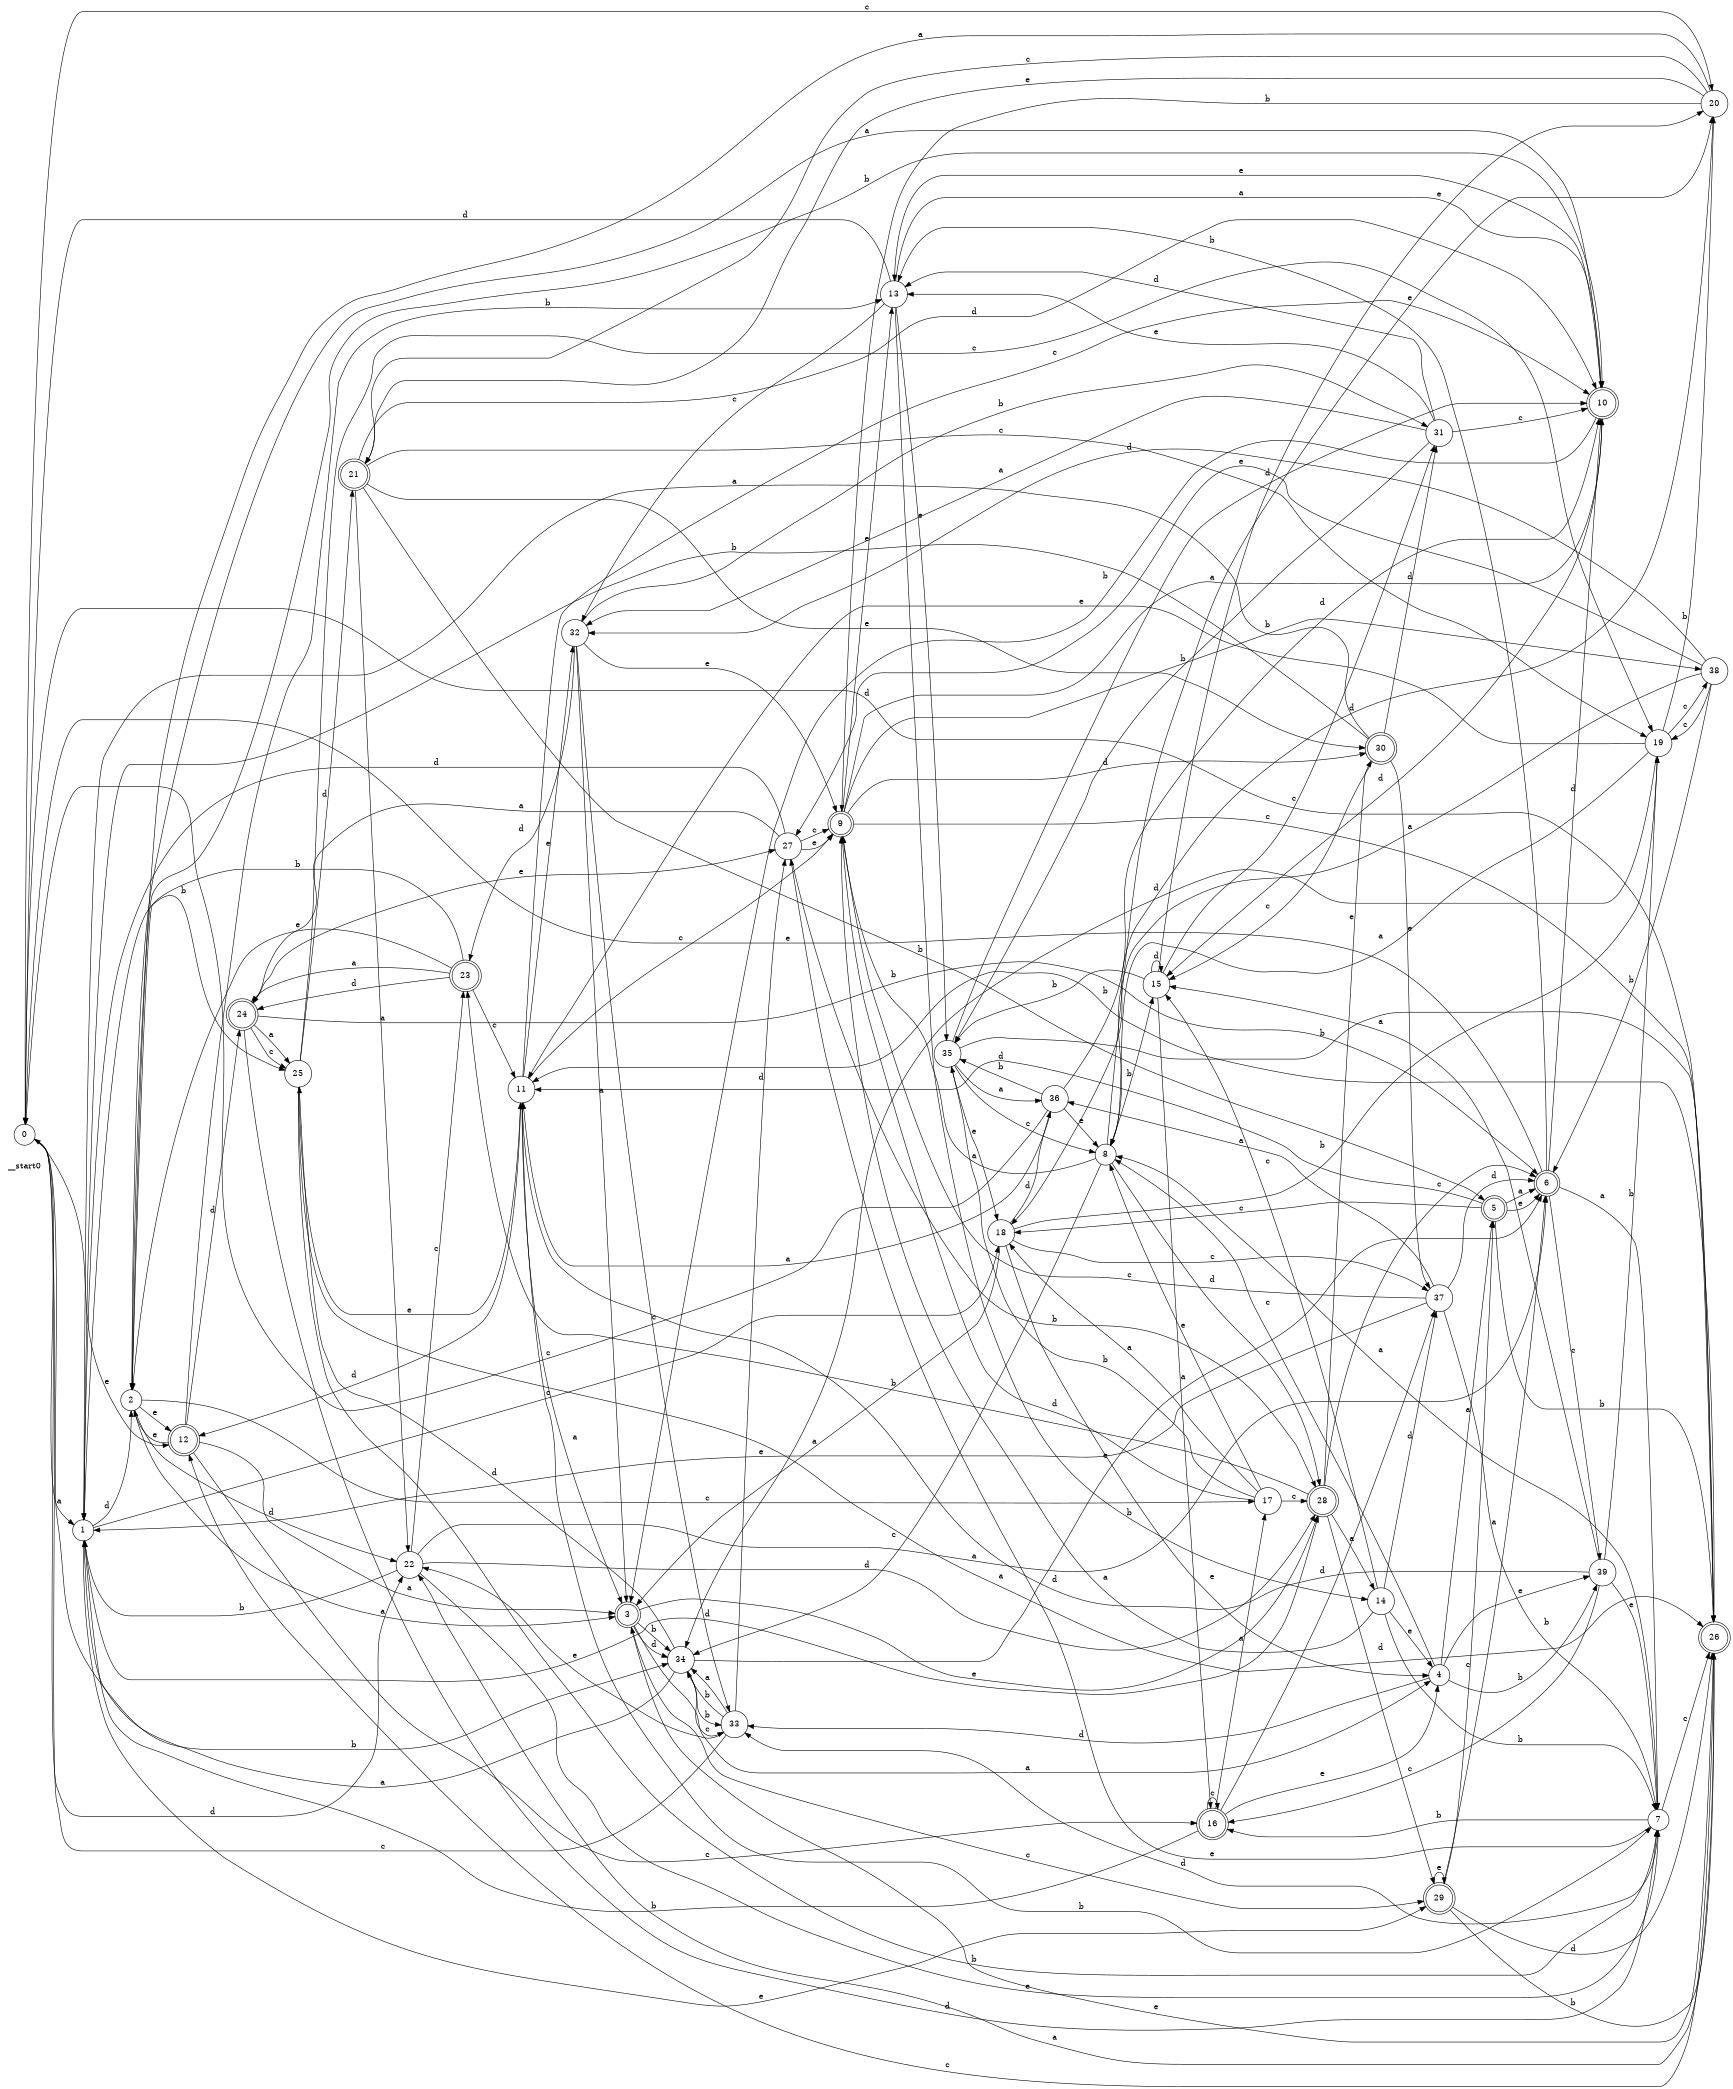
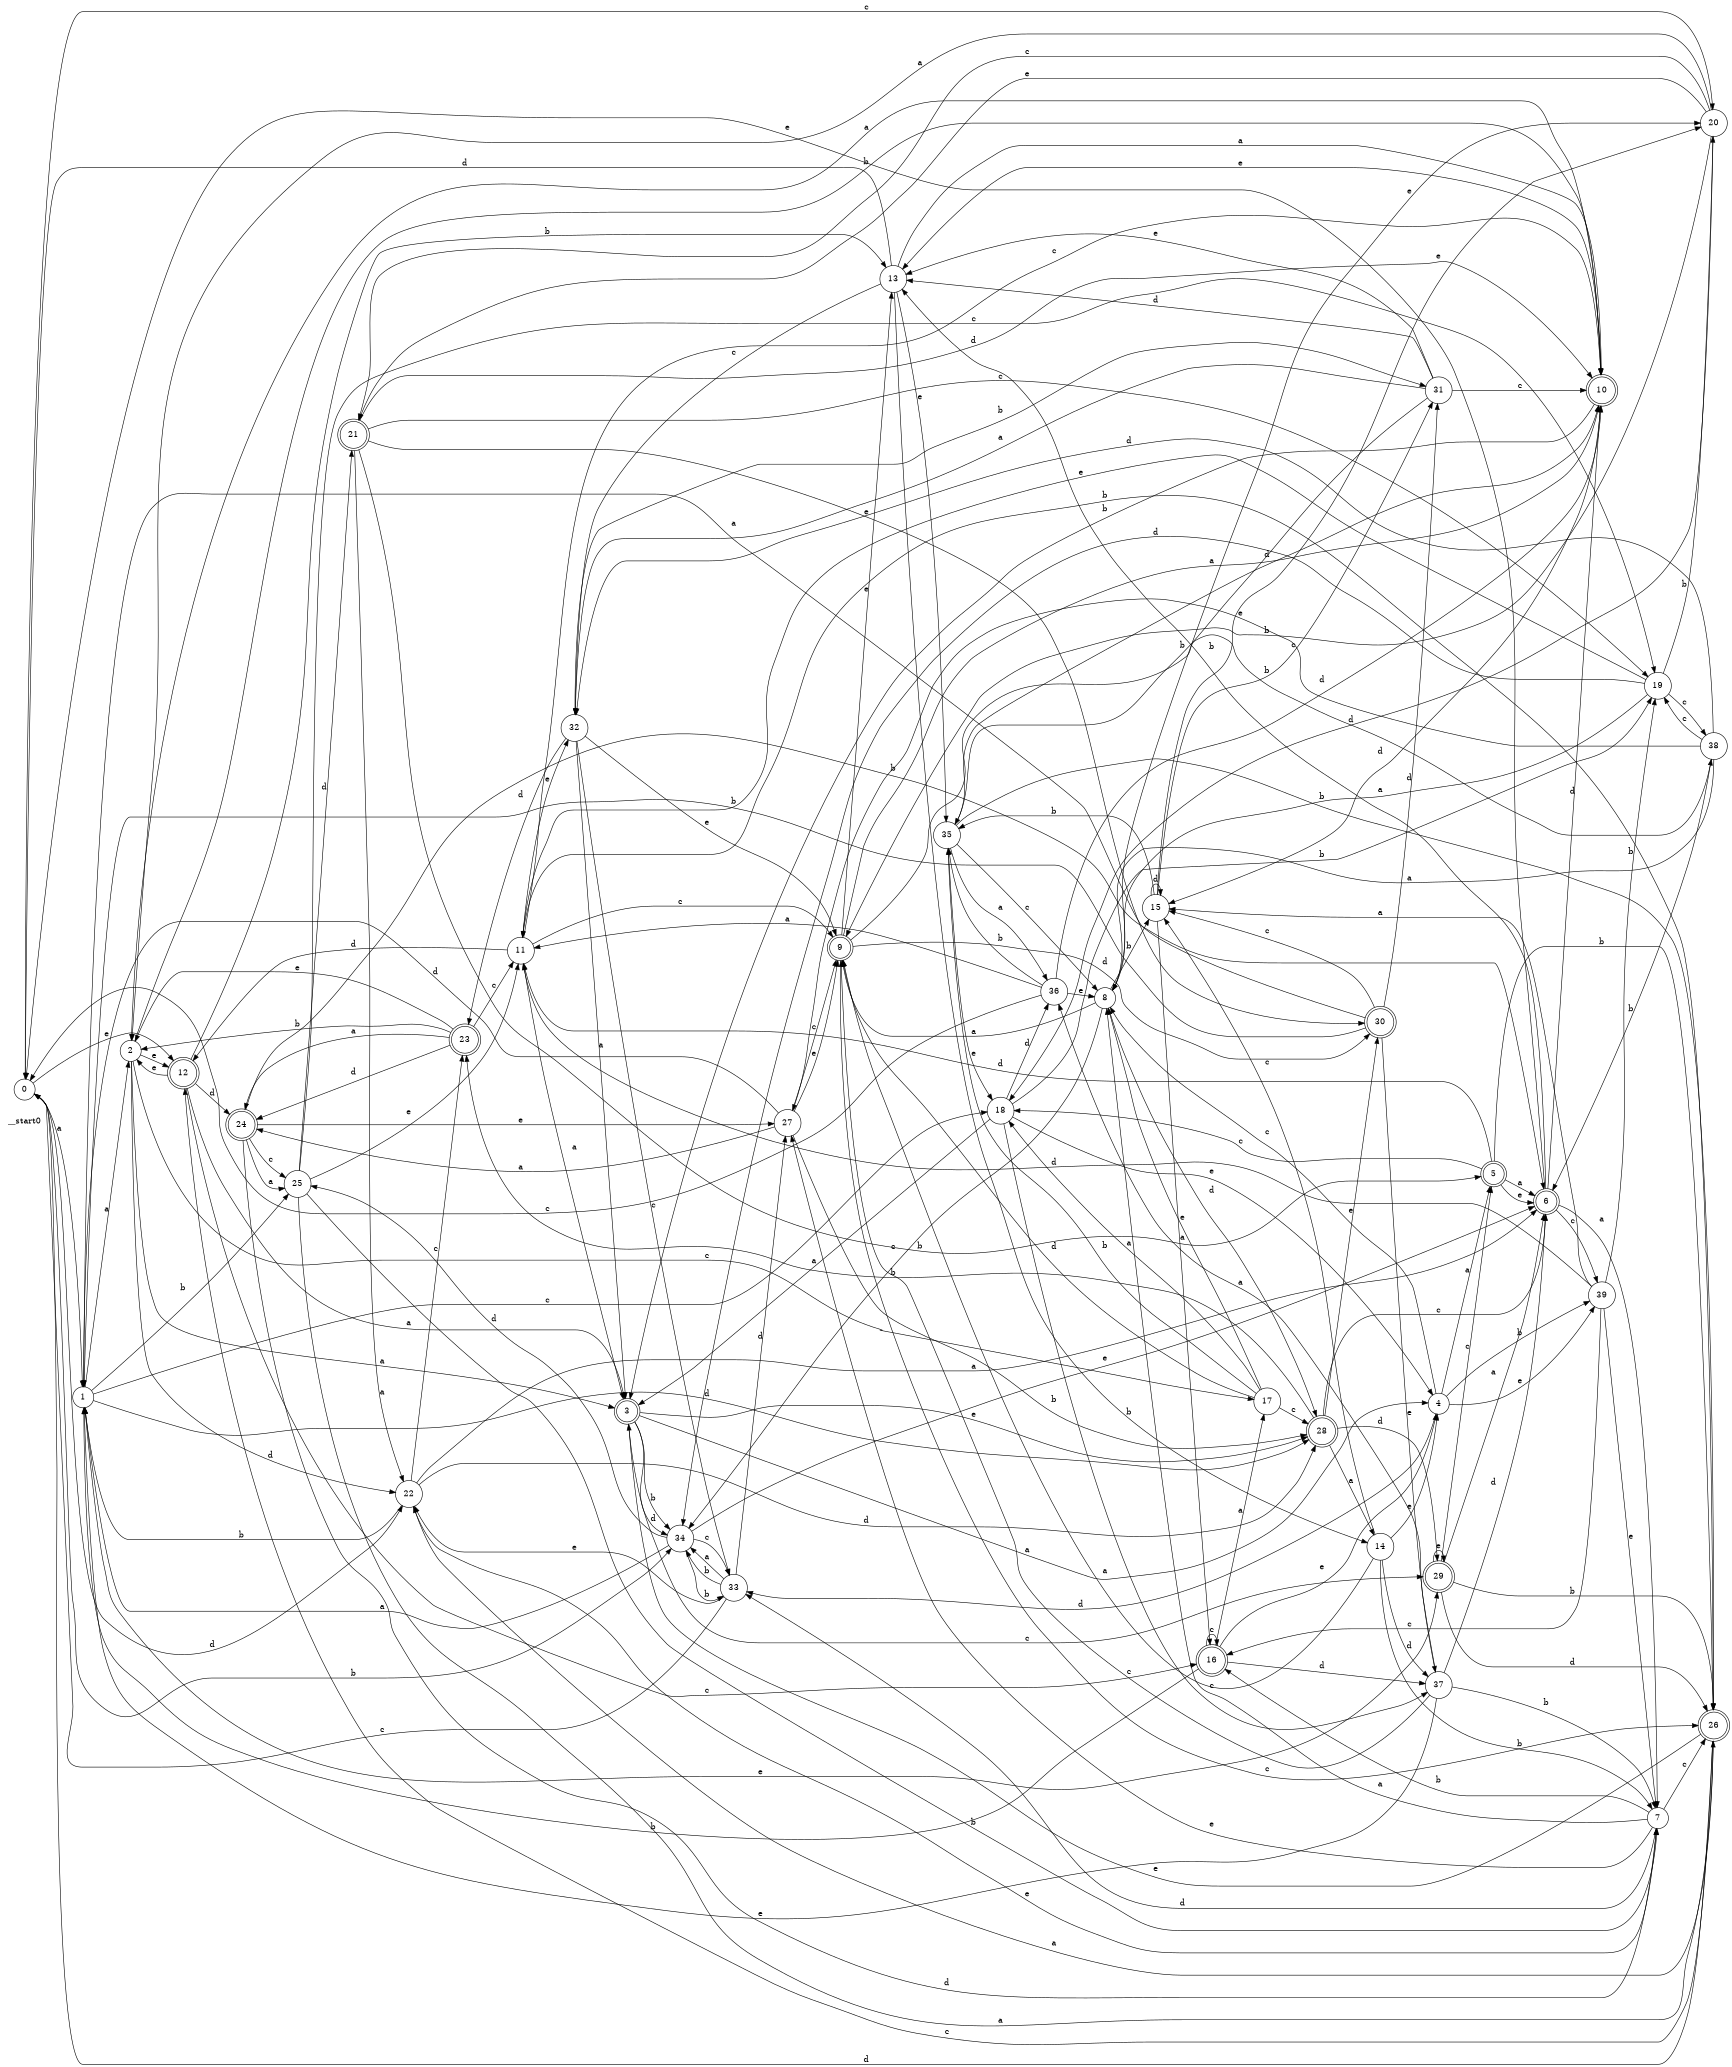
(107, 1506) -> (107, 1209)
(821, 1862) -> none
